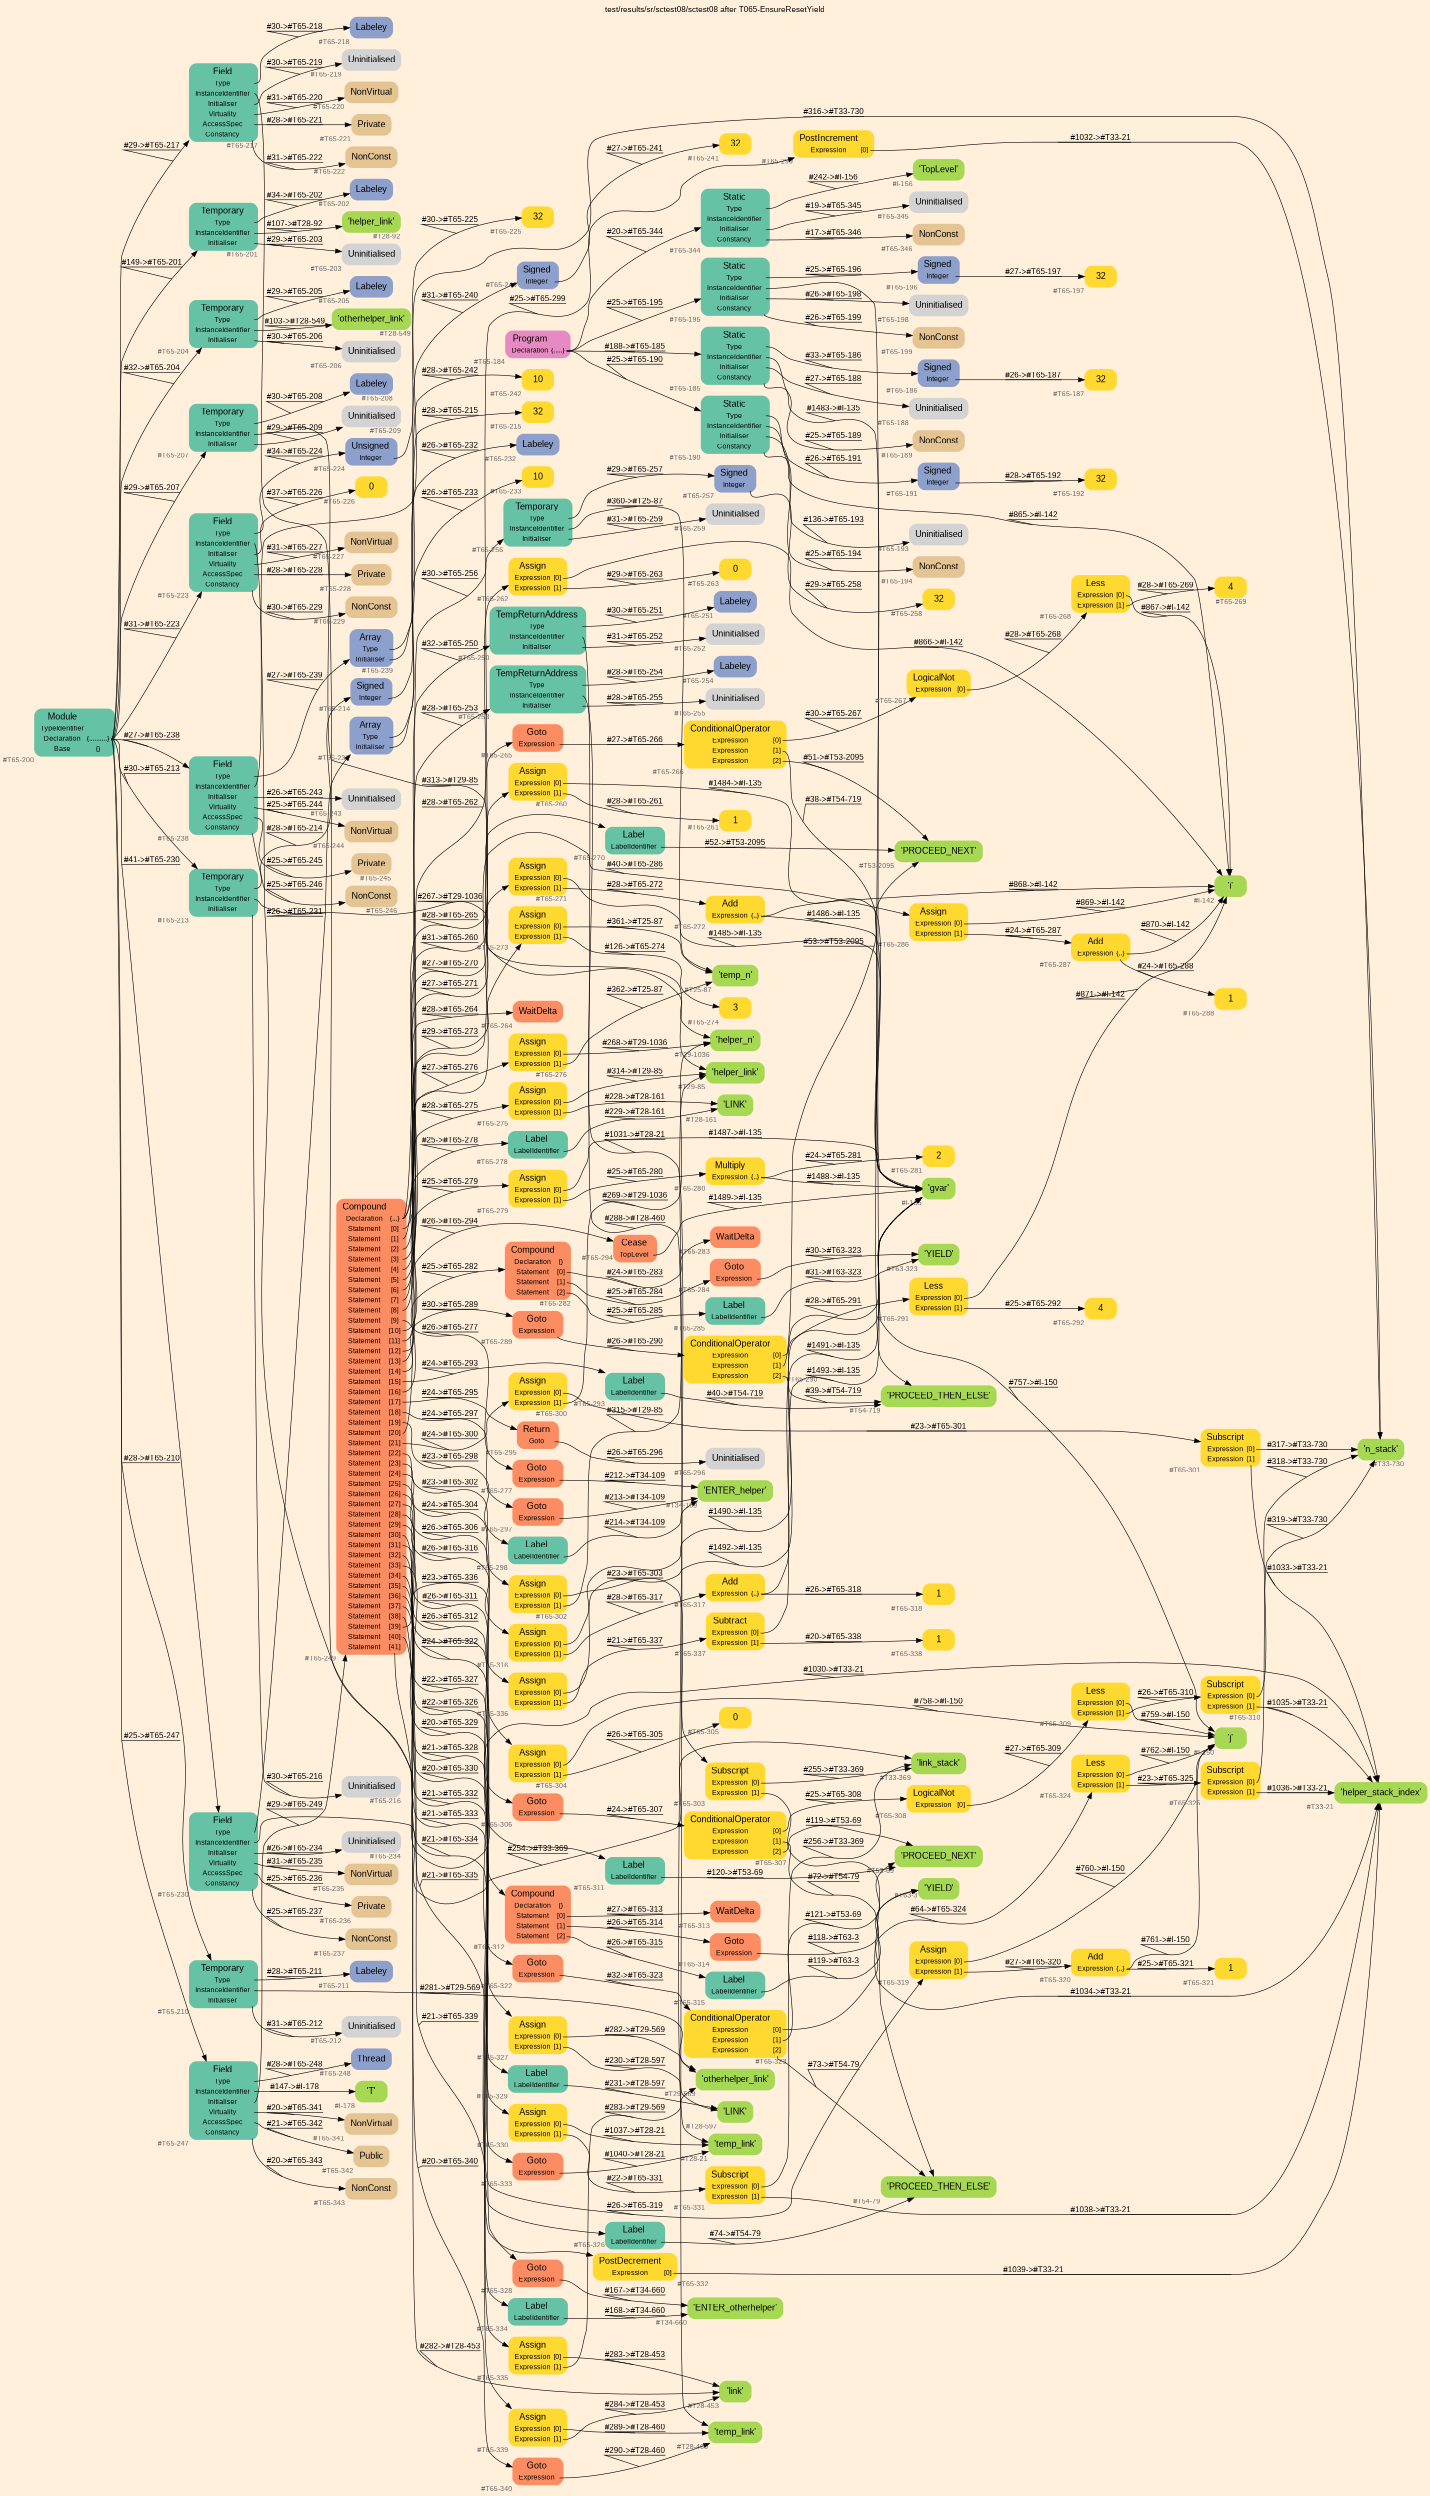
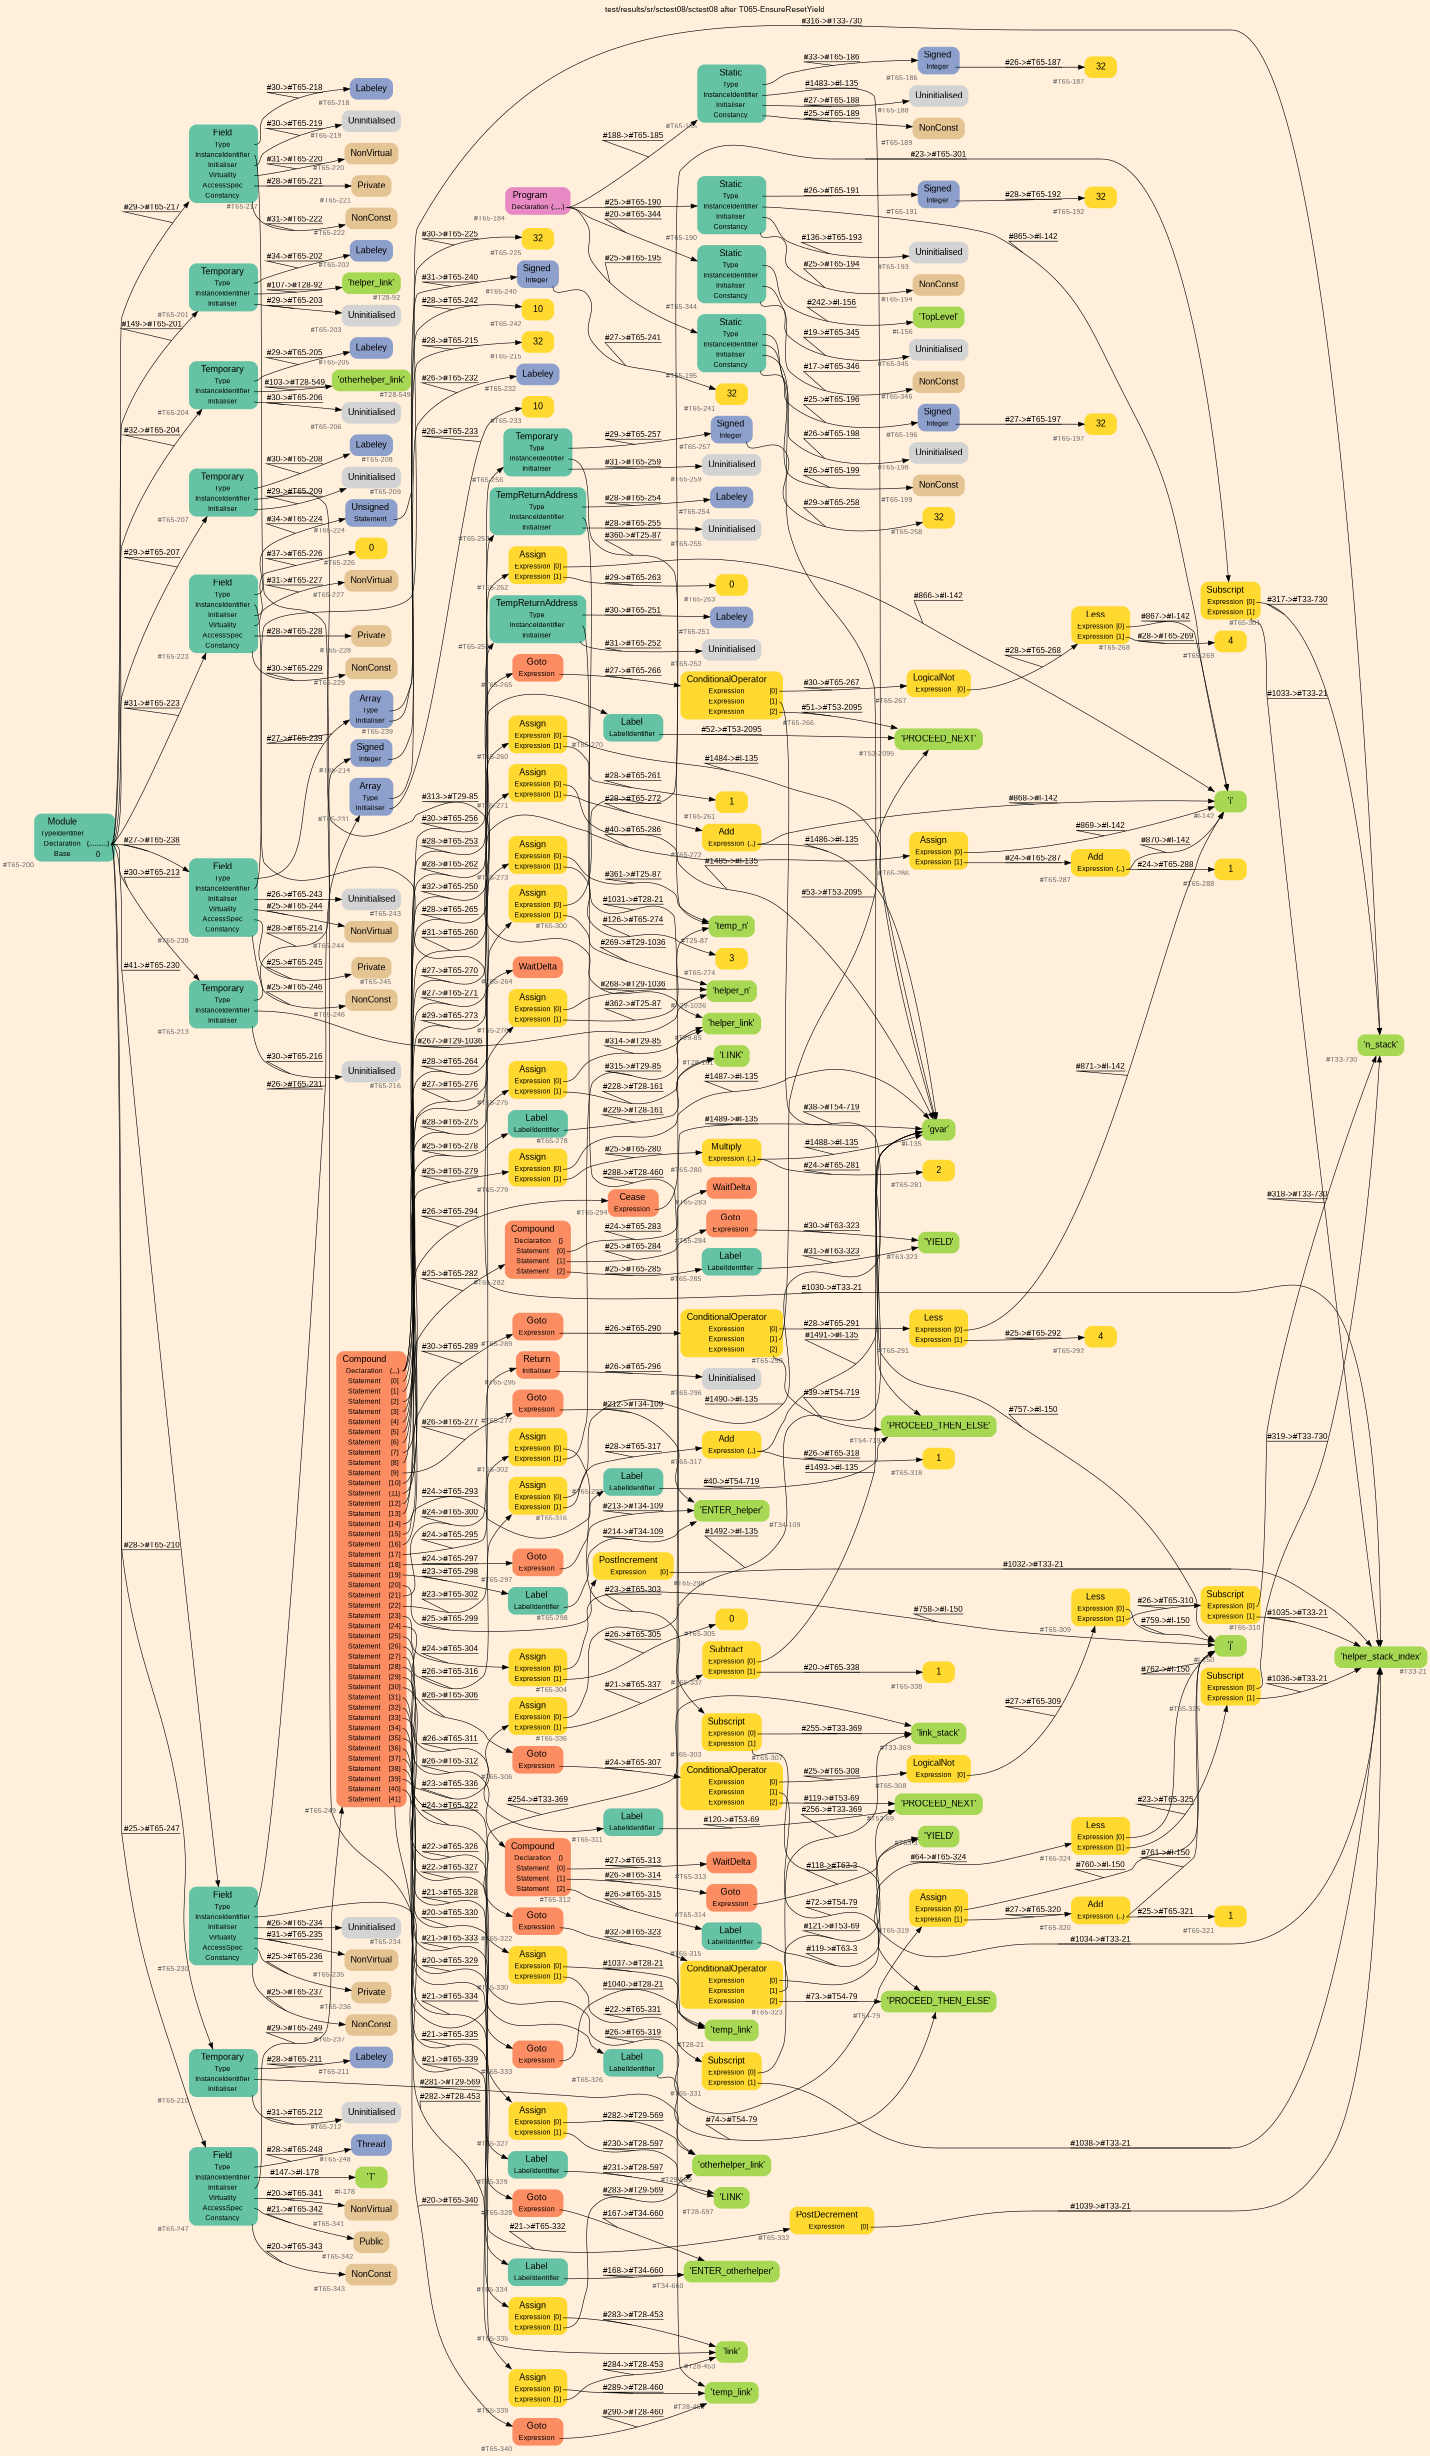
(371, 458) -> (371, 519)
(1345, 595) -> (1030, 1569)
(634, 1255) -> (632, 1209)
(537, 1441) -> (537, 1371)
